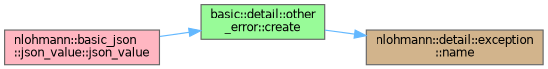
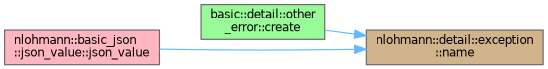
(175, 34) -> (257, 50)
